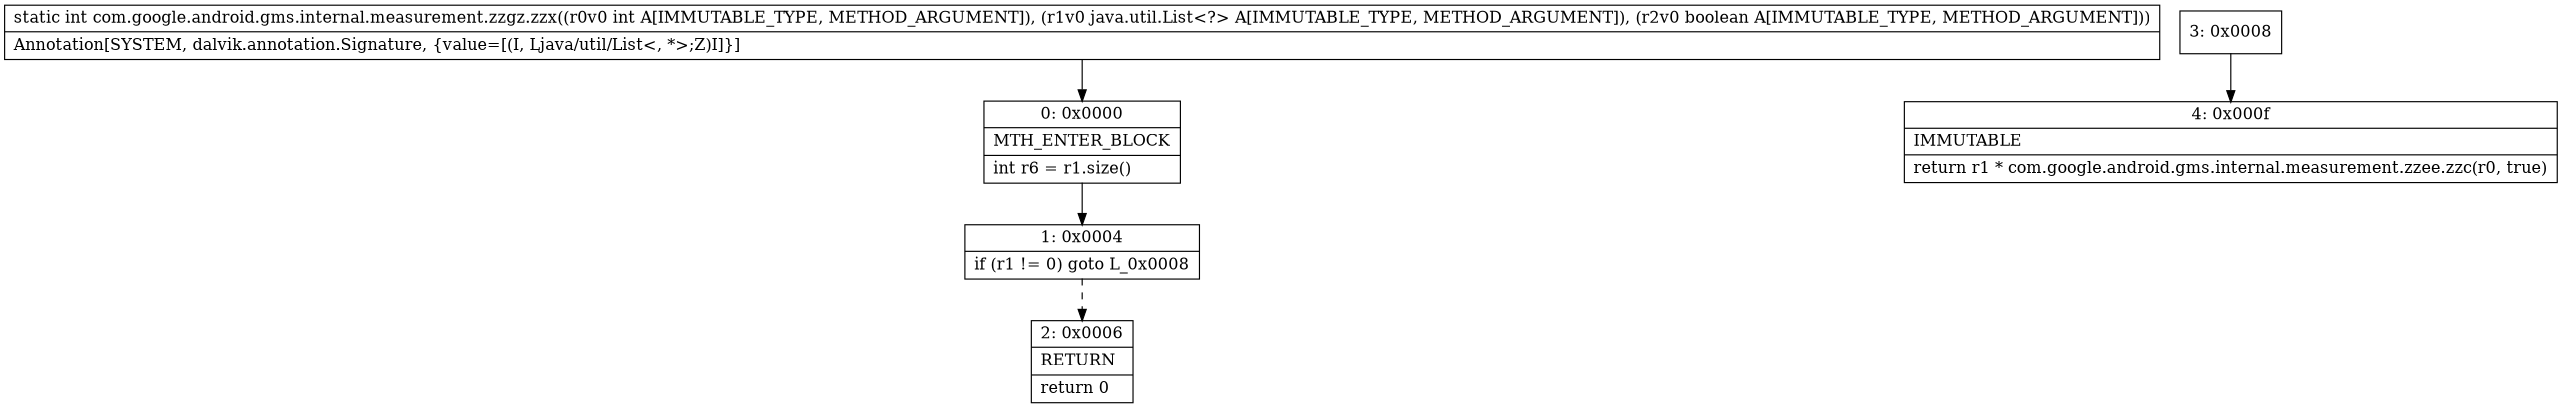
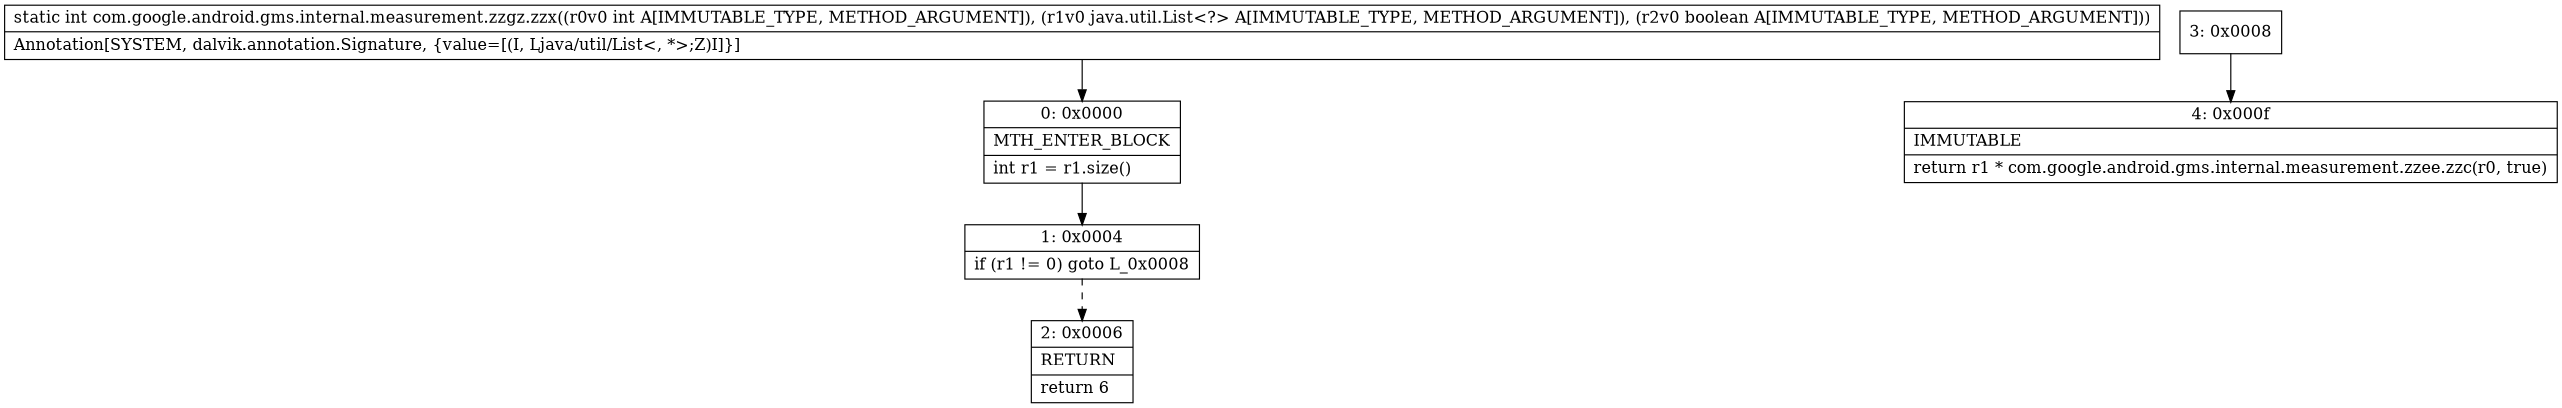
(1063, 169) -> (1063, 169)
(1075, 388) -> (1075, 388)
